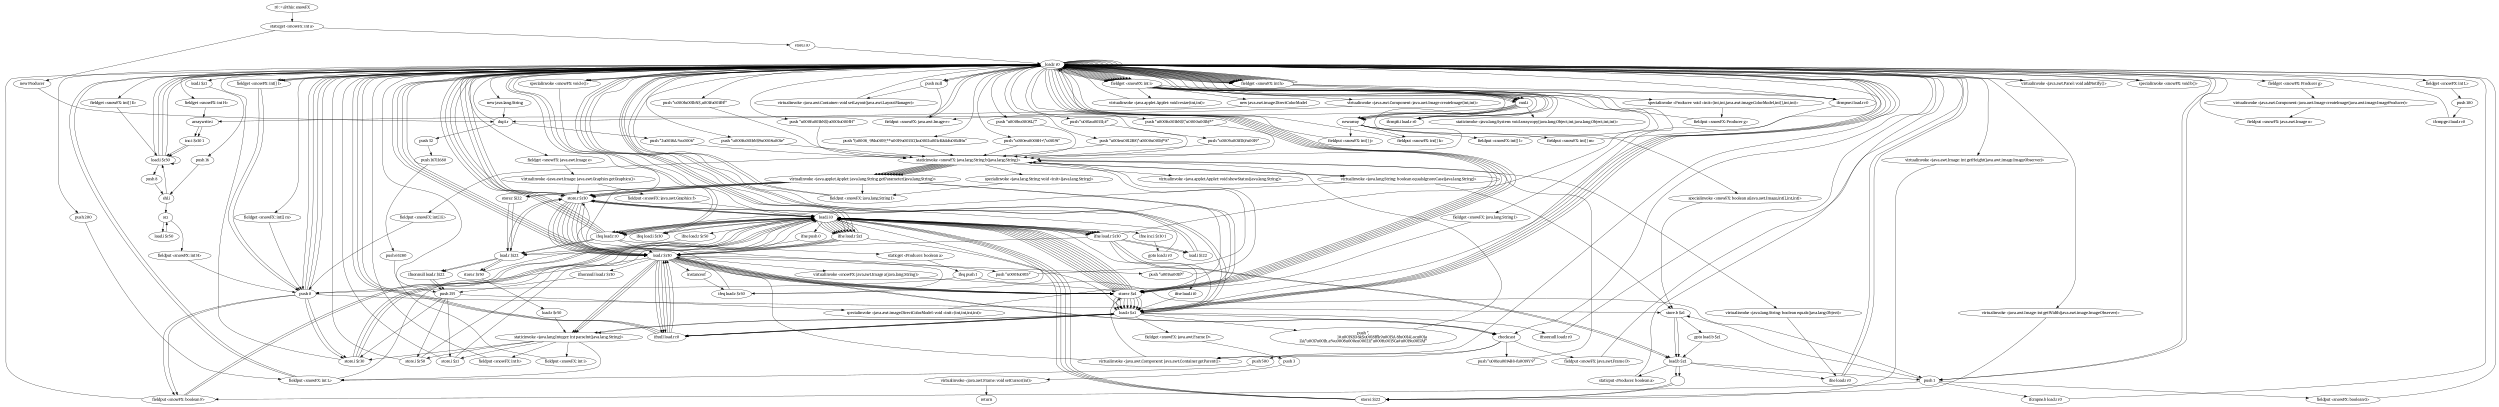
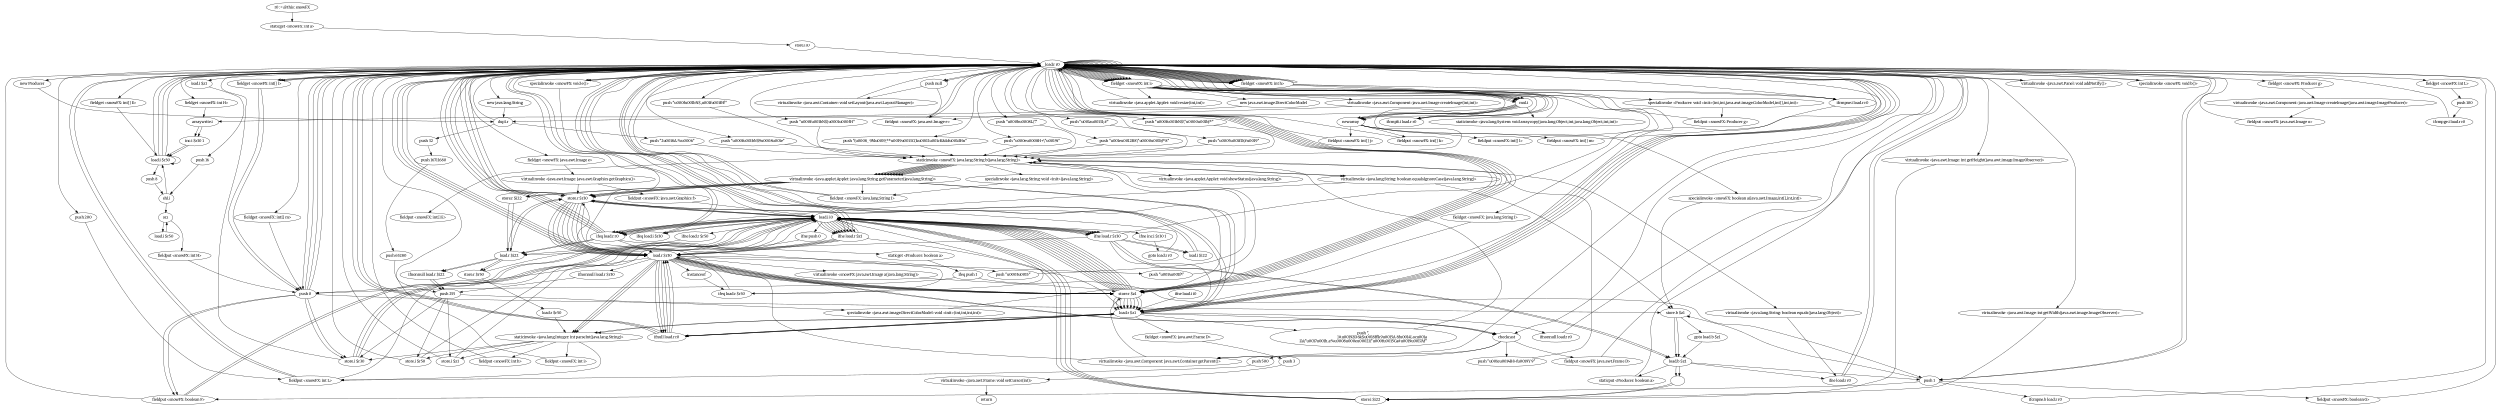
(162, 55) -> (544, 68)
(1068, 235) -> none
(364, 247) -> none
